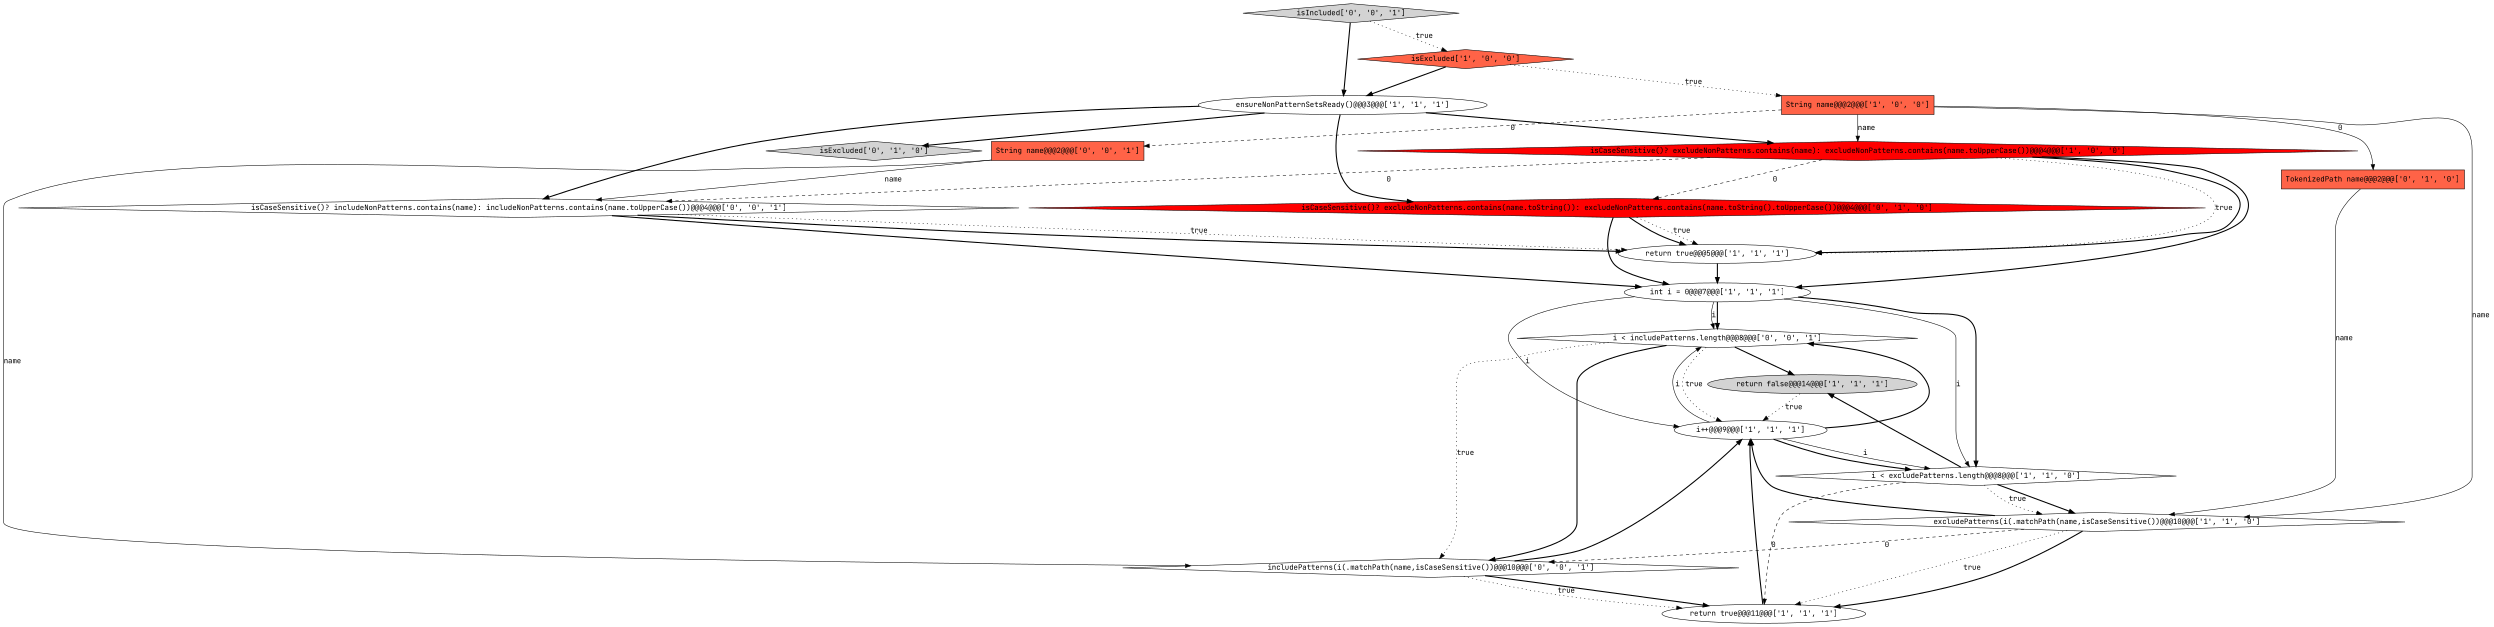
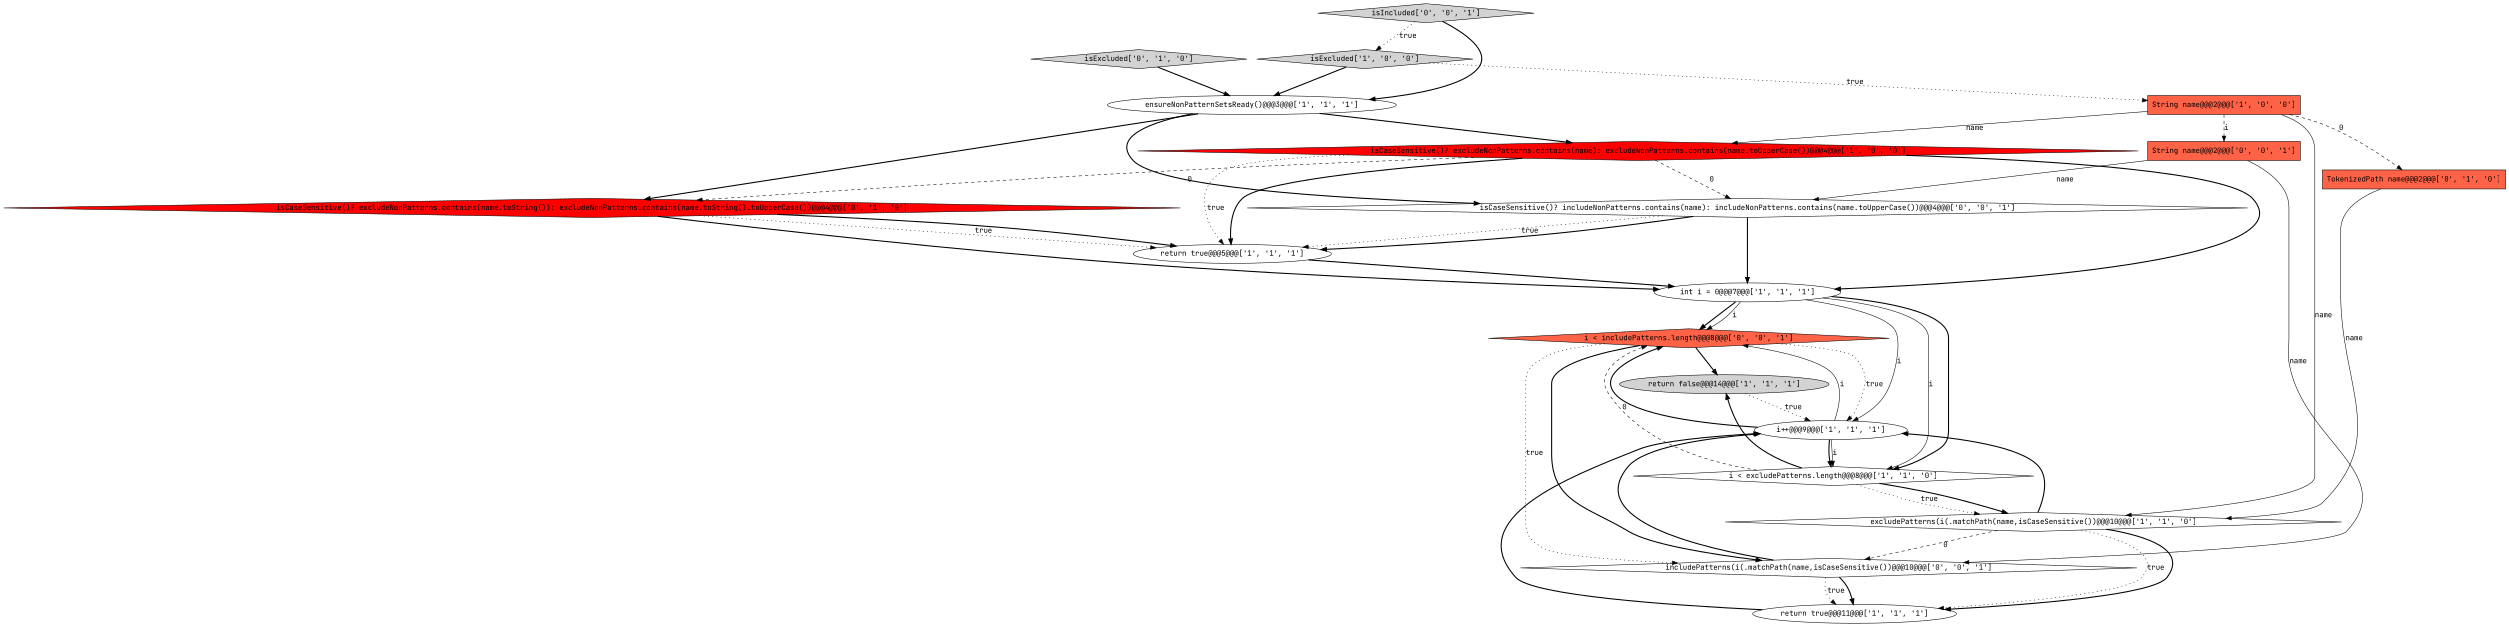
(1466, 59) -> (1365, 59)
(2266, 121) -> (2346, 135)
(1513, 128) -> (2226, 128)
(1096, 129) -> (1191, 80)
(1717, 338) -> (1689, 338)
(1800, 504) -> (1646, 430)
